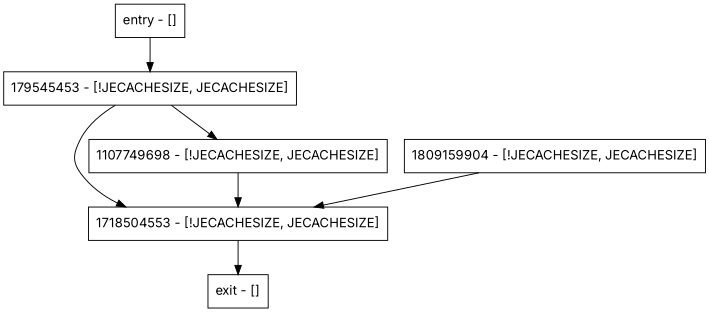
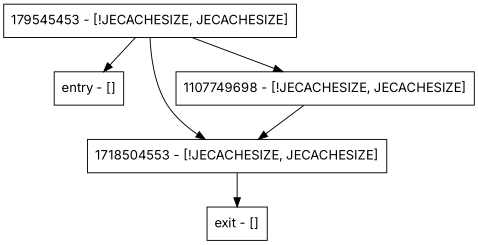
(150, 50) -> (123, 51)
(555, 156) -> none
